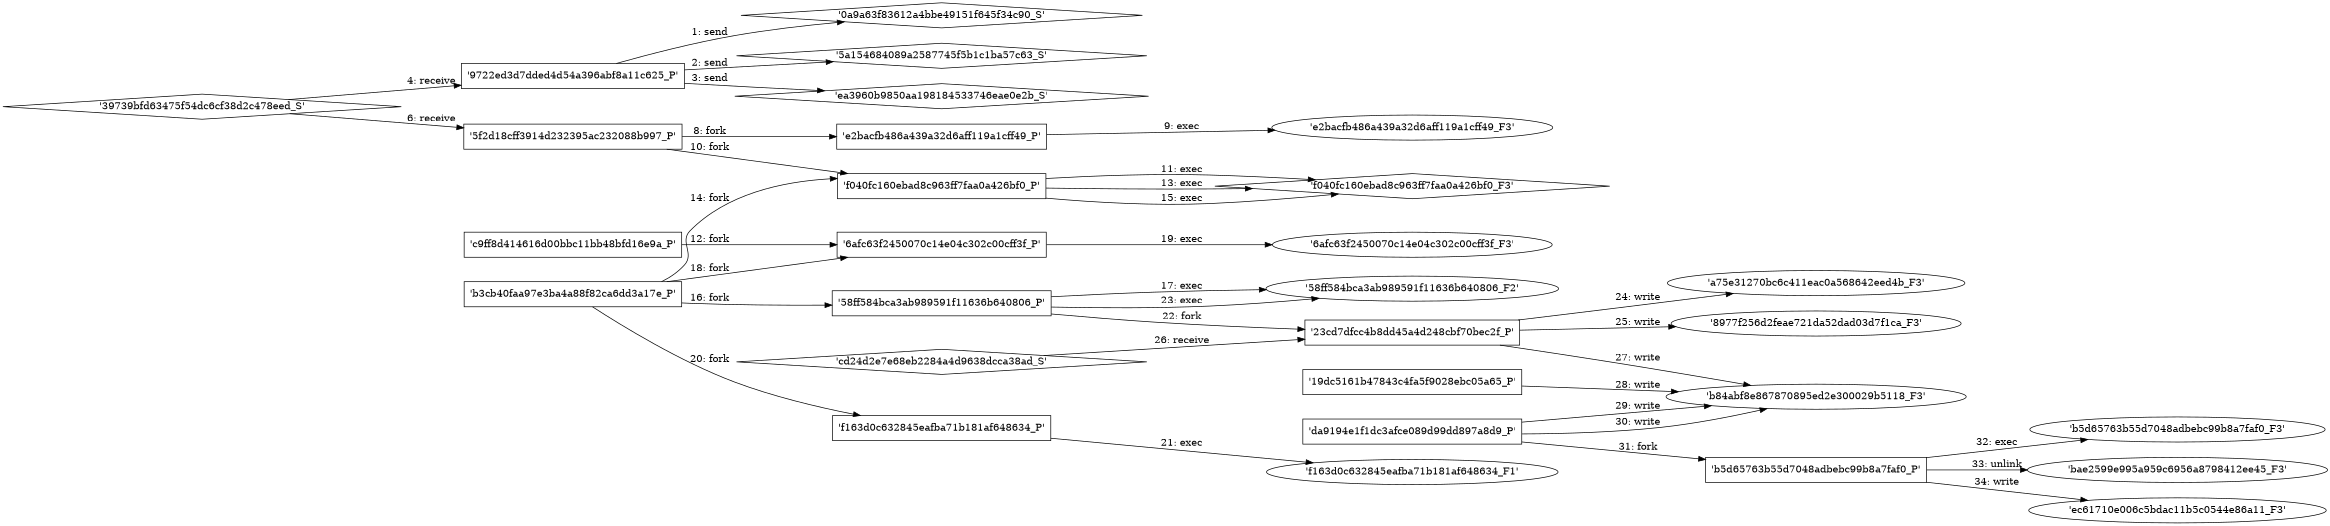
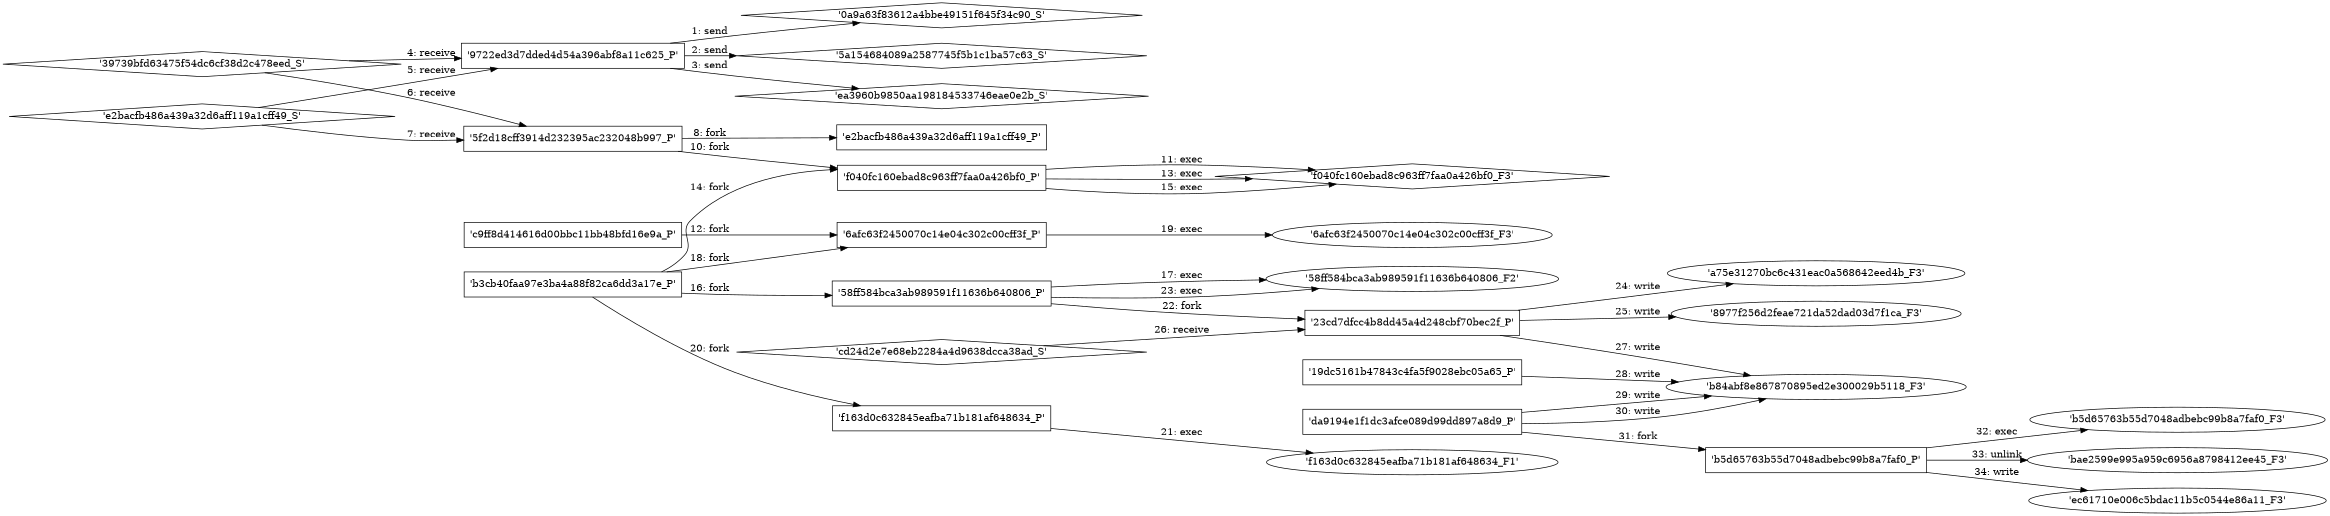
none -> (202, 116)
(1412, 128) -> none
(573, 137) -> (573, 139)
(1816, 283) -> (1816, 273)
